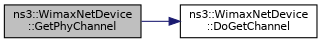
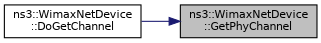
(155, 21) -> (155, 21)
